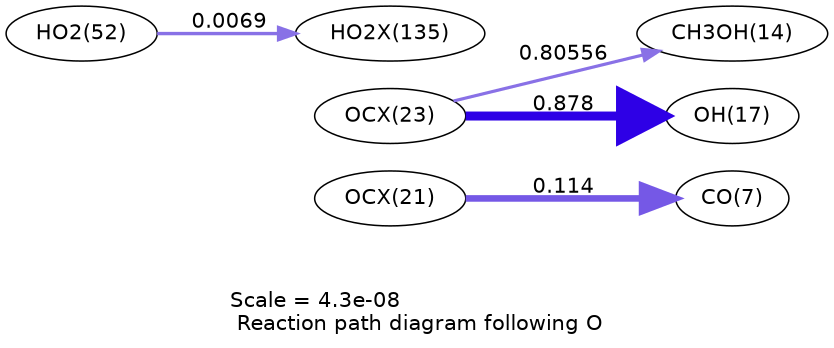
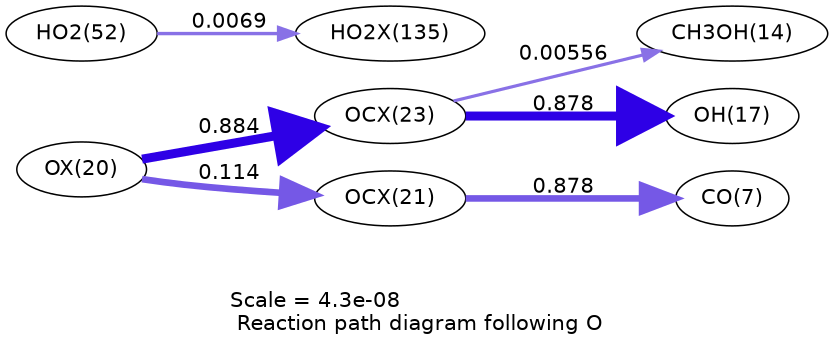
(561, 54) -> (561, 54)
none -> (82, 169)
(561, 187) -> (561, 187)
